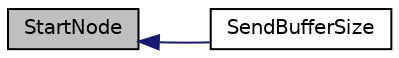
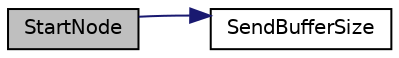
(185, 43) -> (164, 16)
